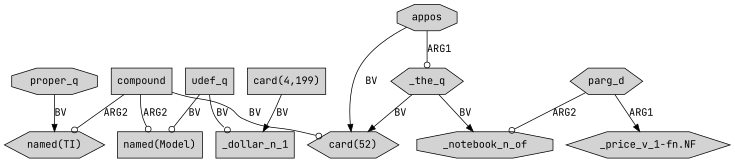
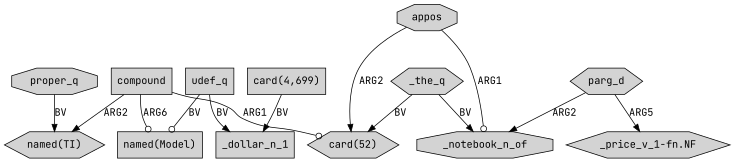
(427, 46) -> (472, 73)
(287, 81) -> (287, 81)
(371, 81) -> (371, 81)
(100, 111) -> (100, 111)
(550, 111) -> (550, 111)
(156, 113) -> (156, 113)
(213, 113) -> (213, 113)
(255, 113) -> (255, 113)
(642, 113) -> (642, 113)
